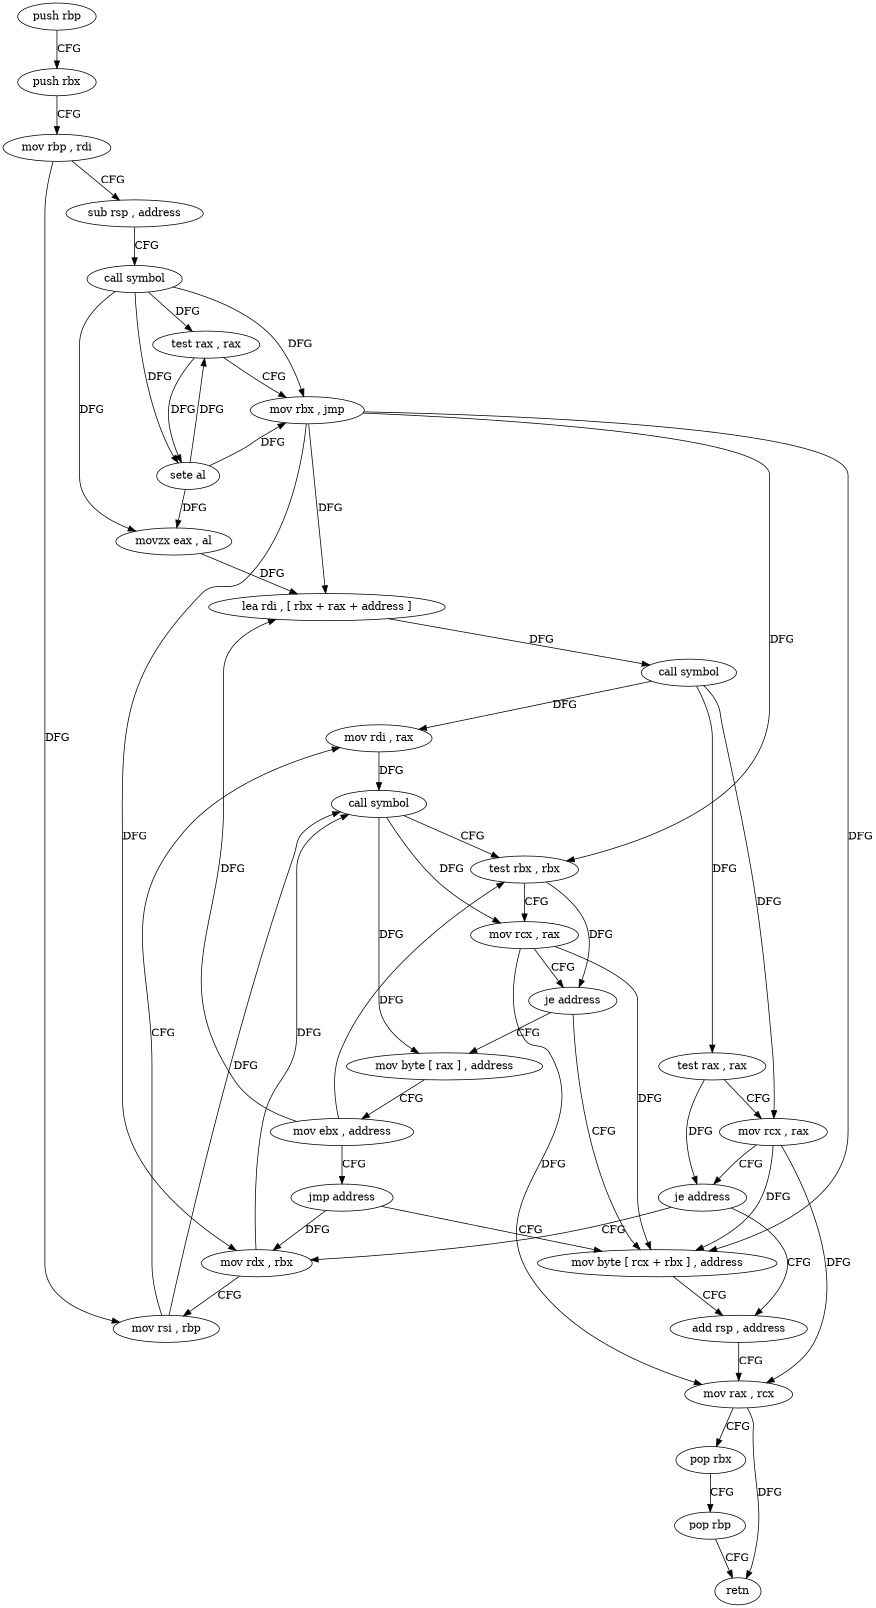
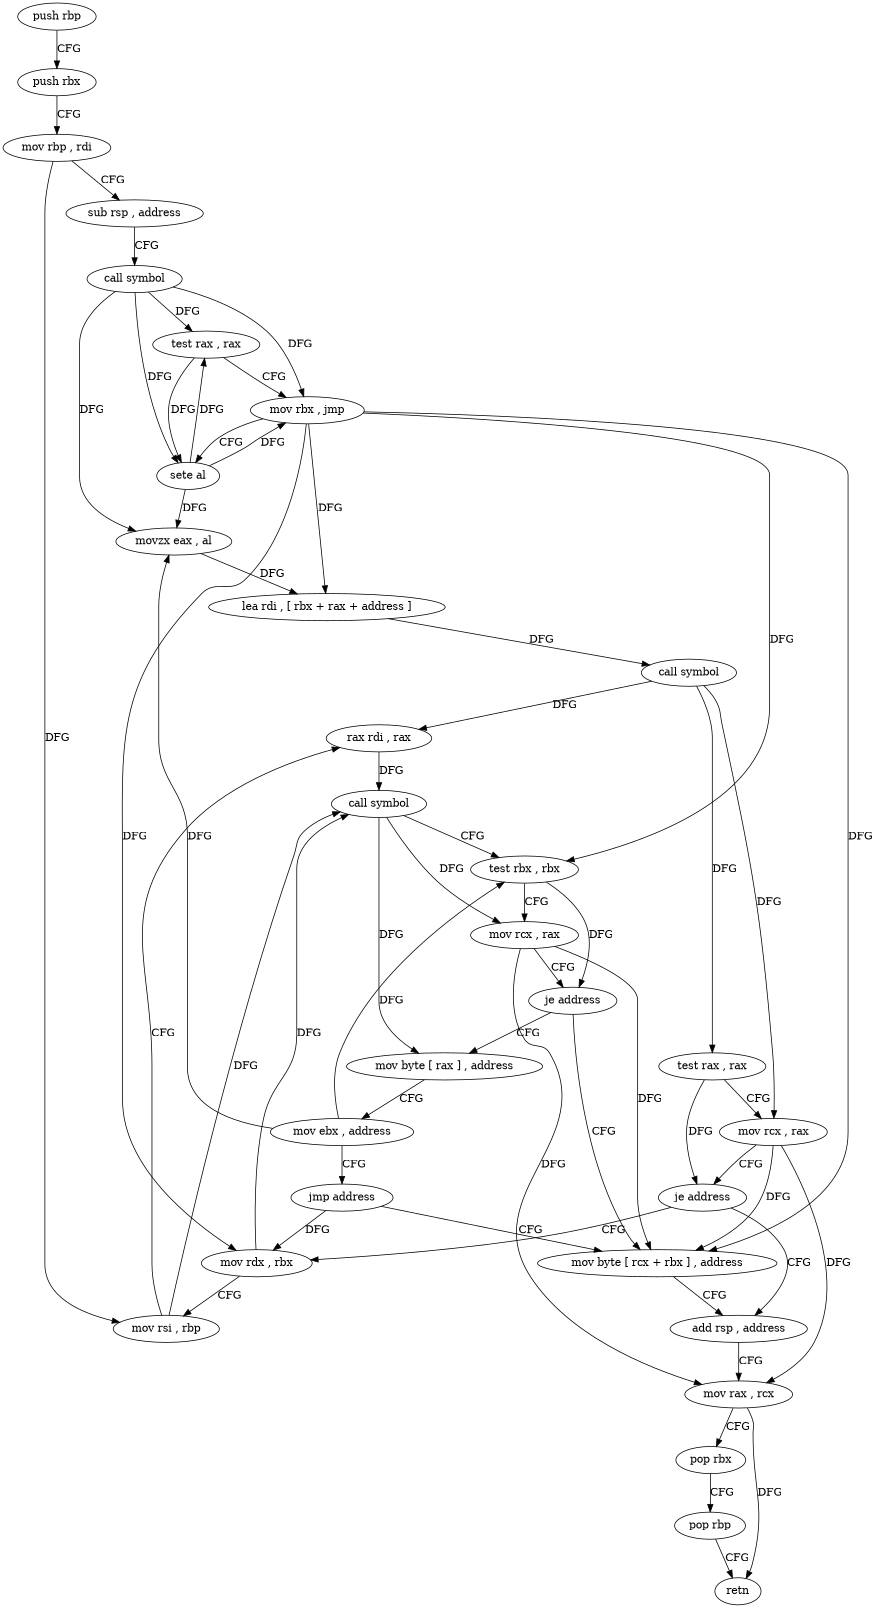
none -> (228, 432)
(379, 738) -> (379, 738)
(216, 882) -> (187, 869)
